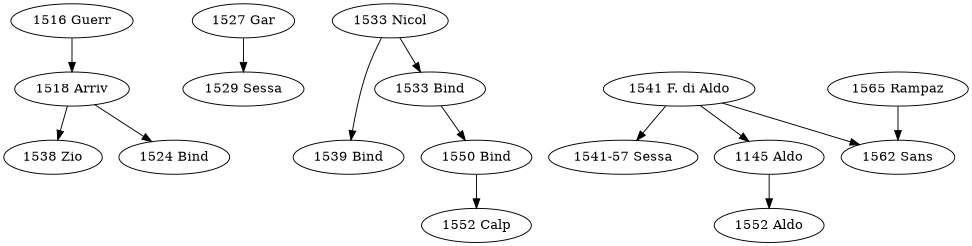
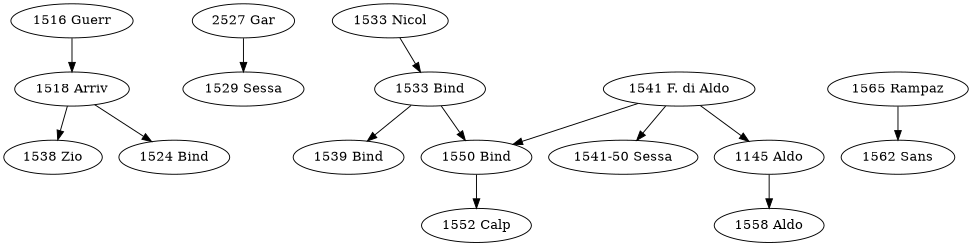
(243, 21) -> (243, 21)
(363, 83) -> (393, 120)
(786, 122) -> (580, 122)
(623, 157) -> (623, 157)
(769, 225) -> (769, 225)
